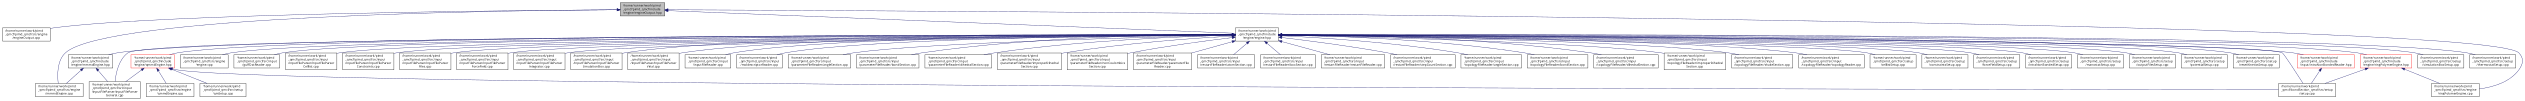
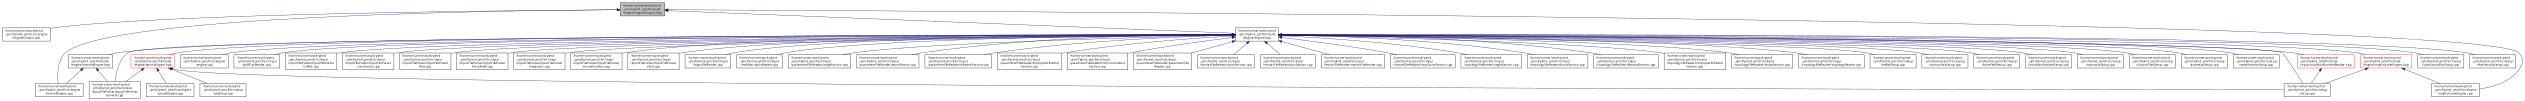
(2307, 90) -> (2307, 90)
